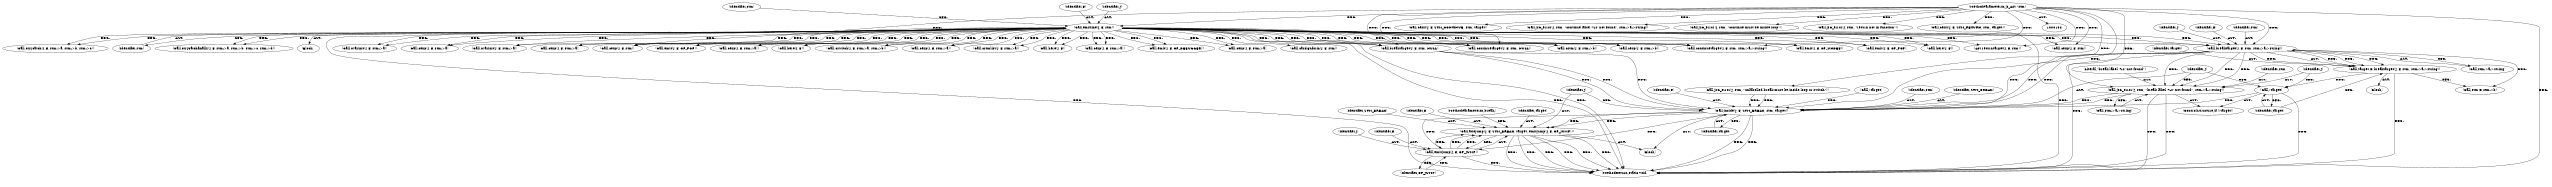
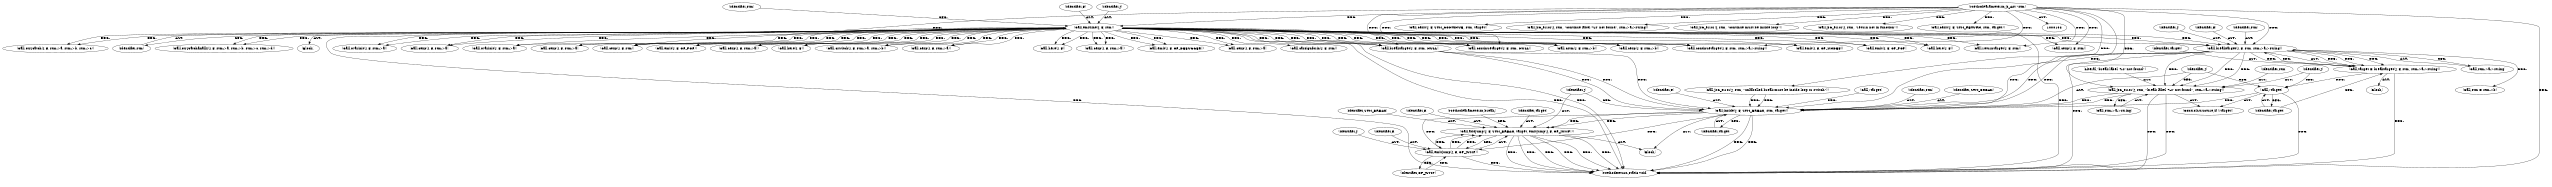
(996, 48) -> none
(1998, 48) -> (1998, 48)
(2438, 80) -> (2308, 63)
